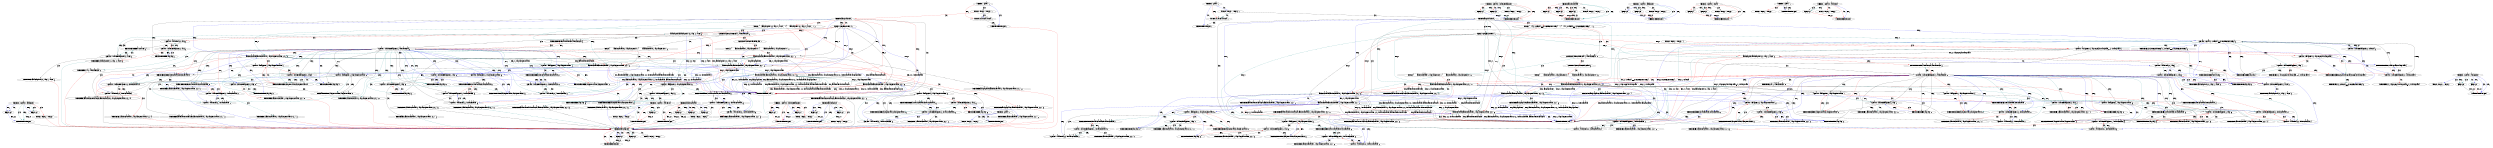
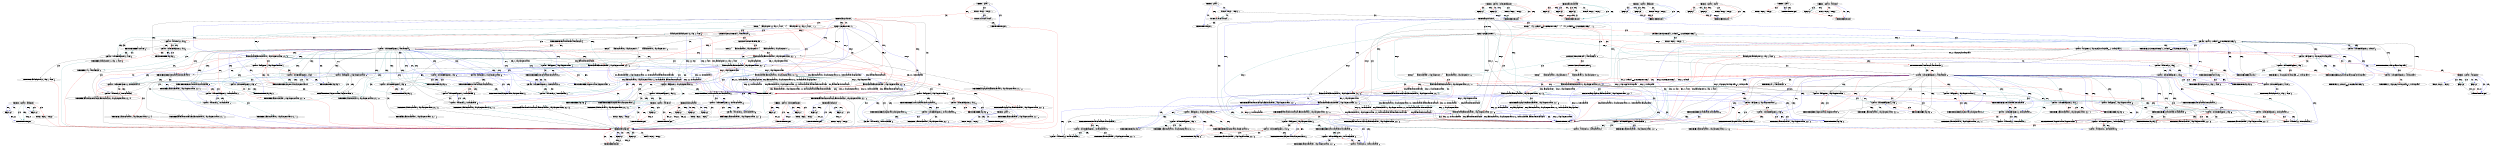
none -> (1674, 34)
none -> (2282, 42)
(2357, 45) -> (2357, 45)
(2391, 71) -> (2430, 71)
(2346, 79) -> (2326, 69)
